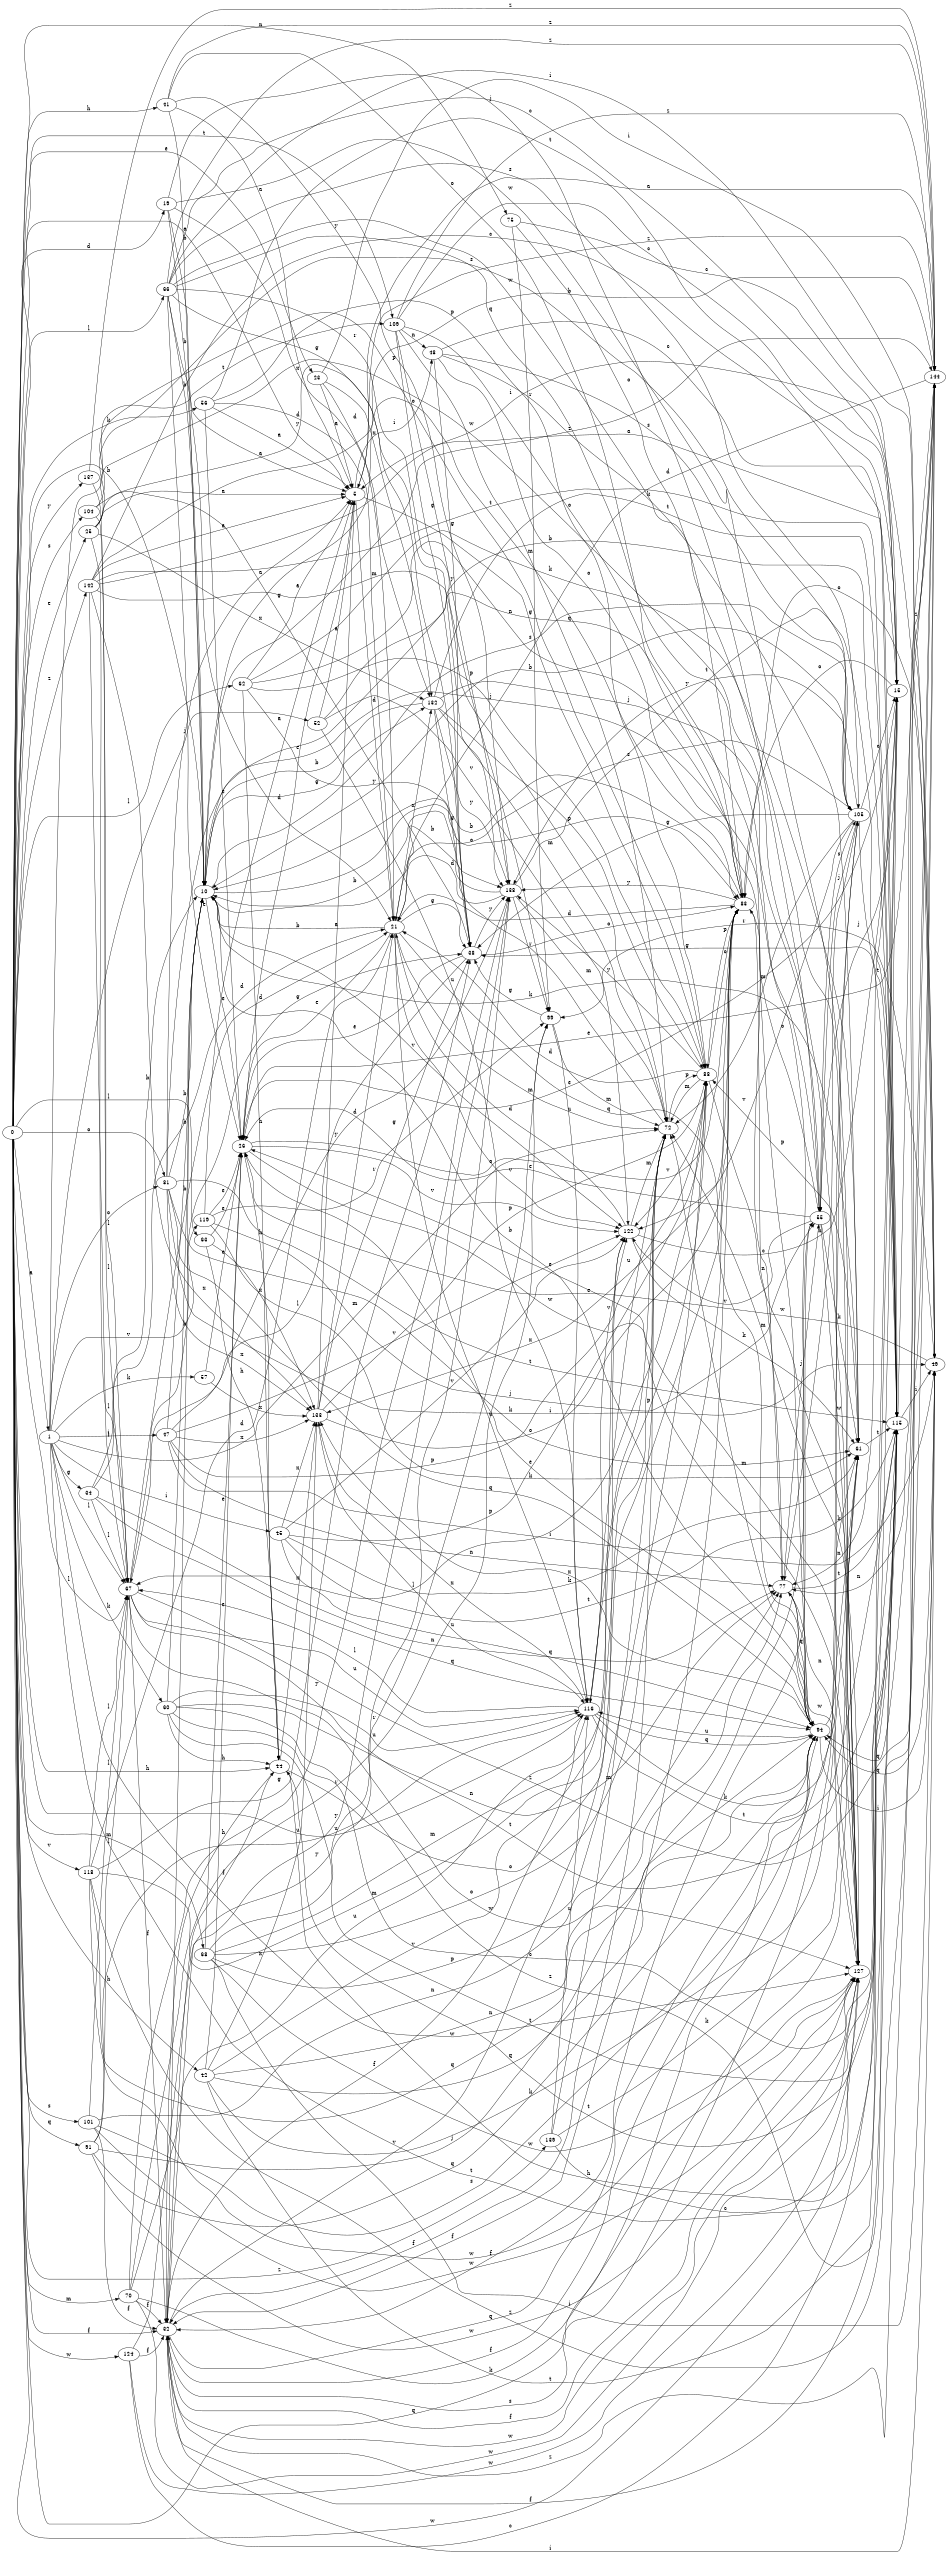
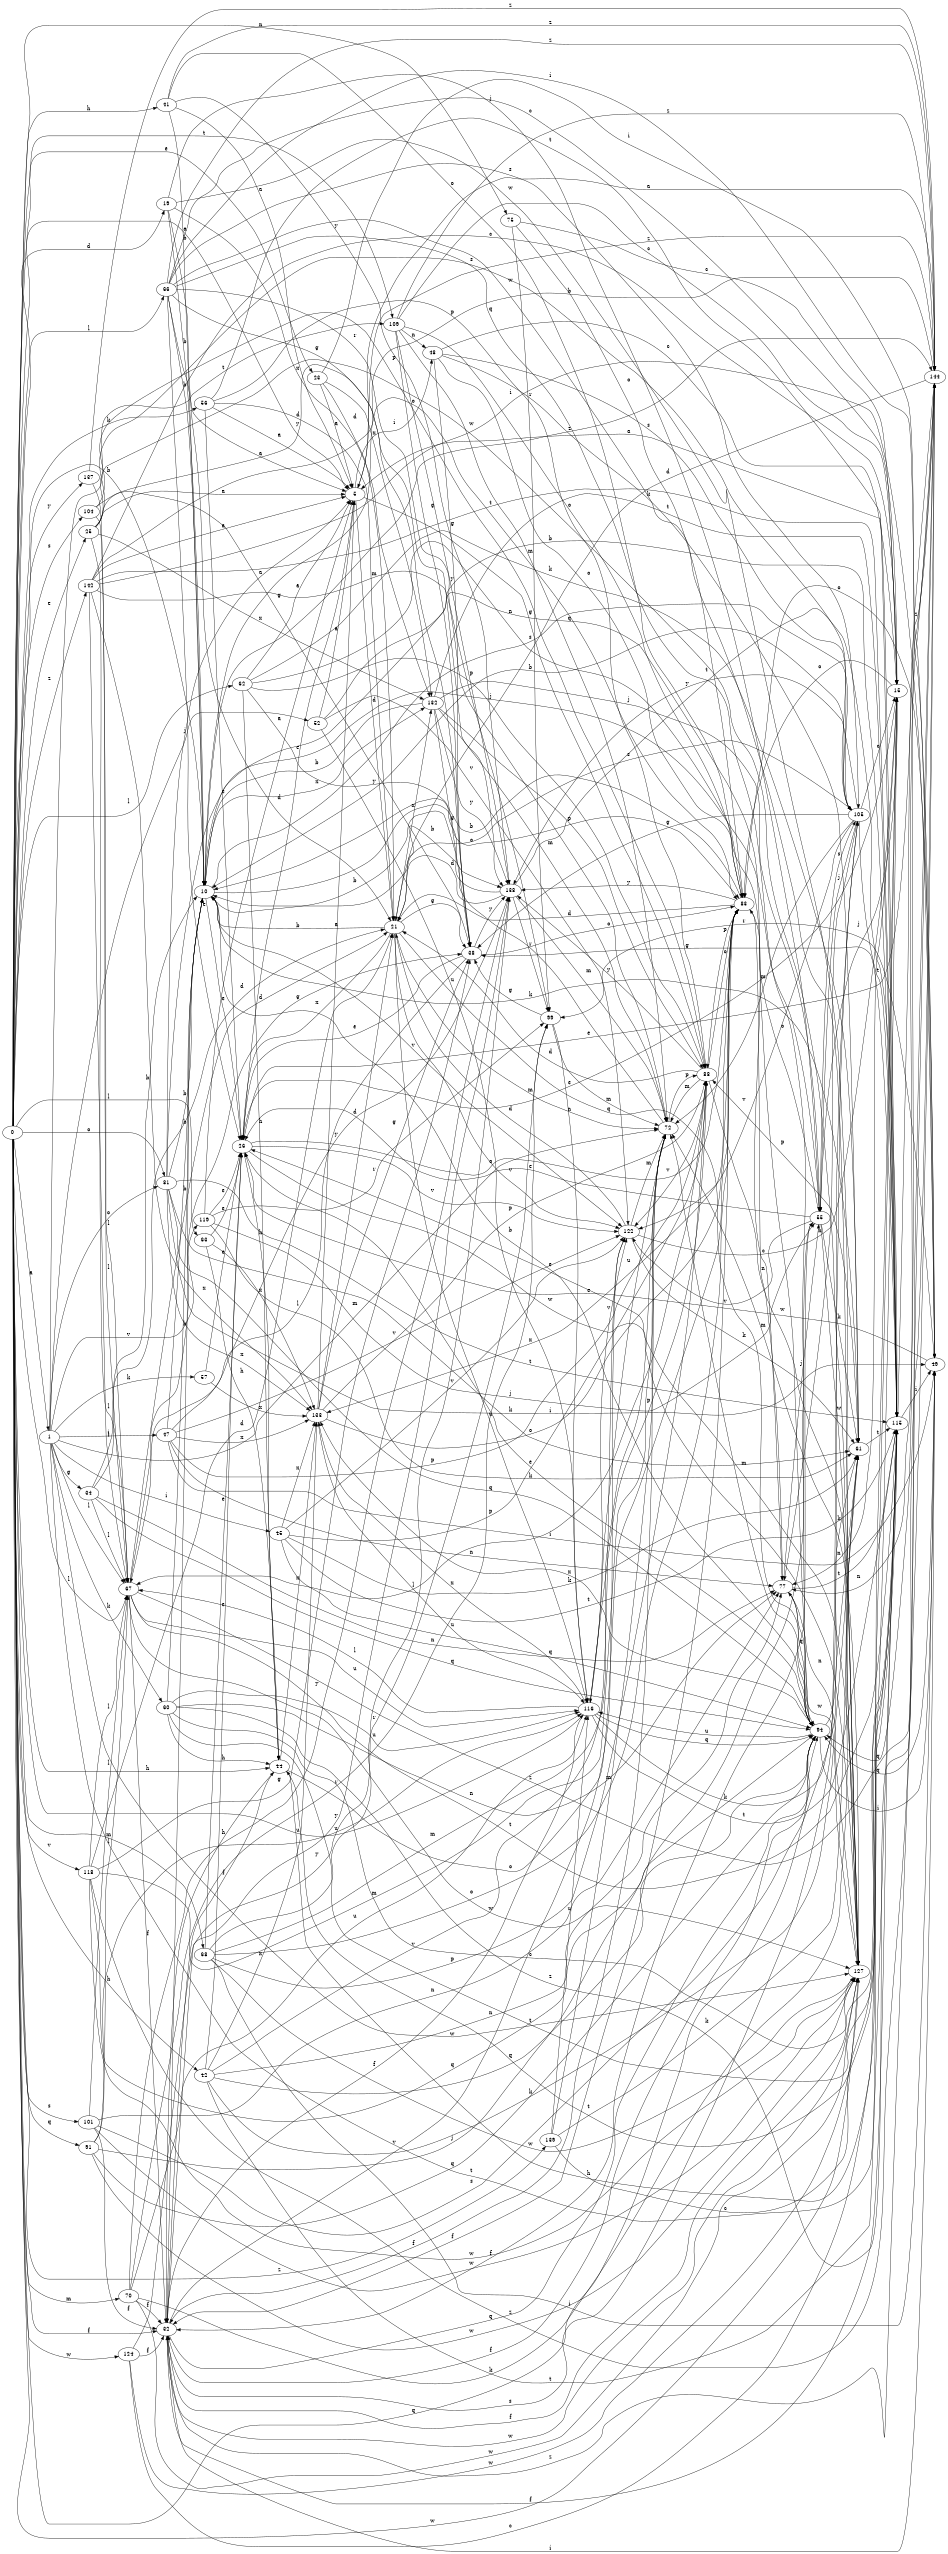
(317, 782) -> (317, 782)
(317, 1003) -> (317, 1003)
(570, 1109) -> (570, 1109)
